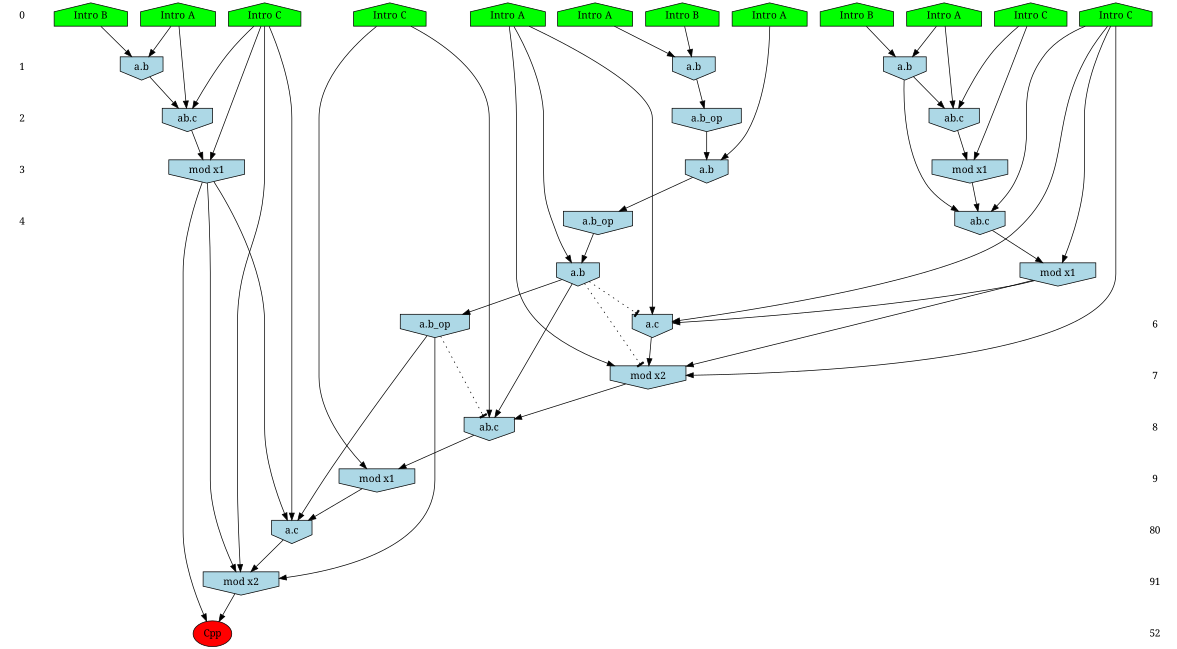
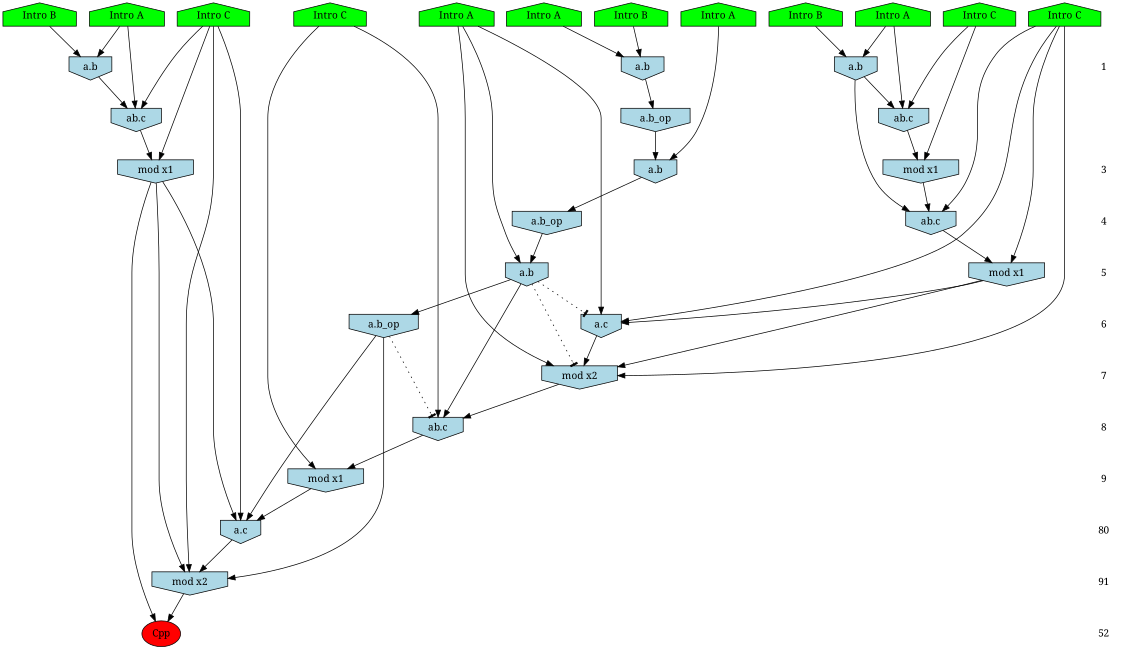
(22, 16) -> none
(22, 119) -> none
none -> (1104, 273)
